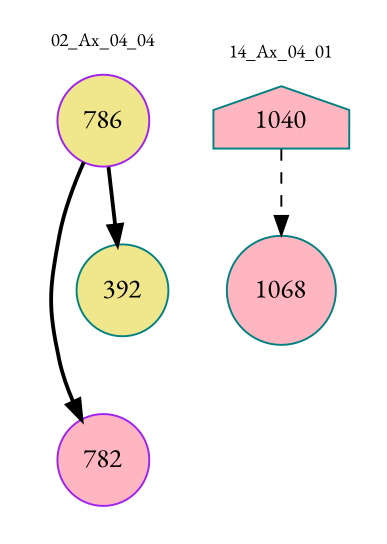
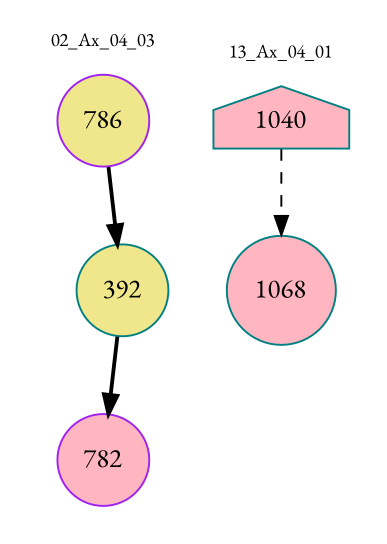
(103, 41) -> (103, 41)
(281, 53) -> (281, 53)
(52, 281) -> (114, 366)
